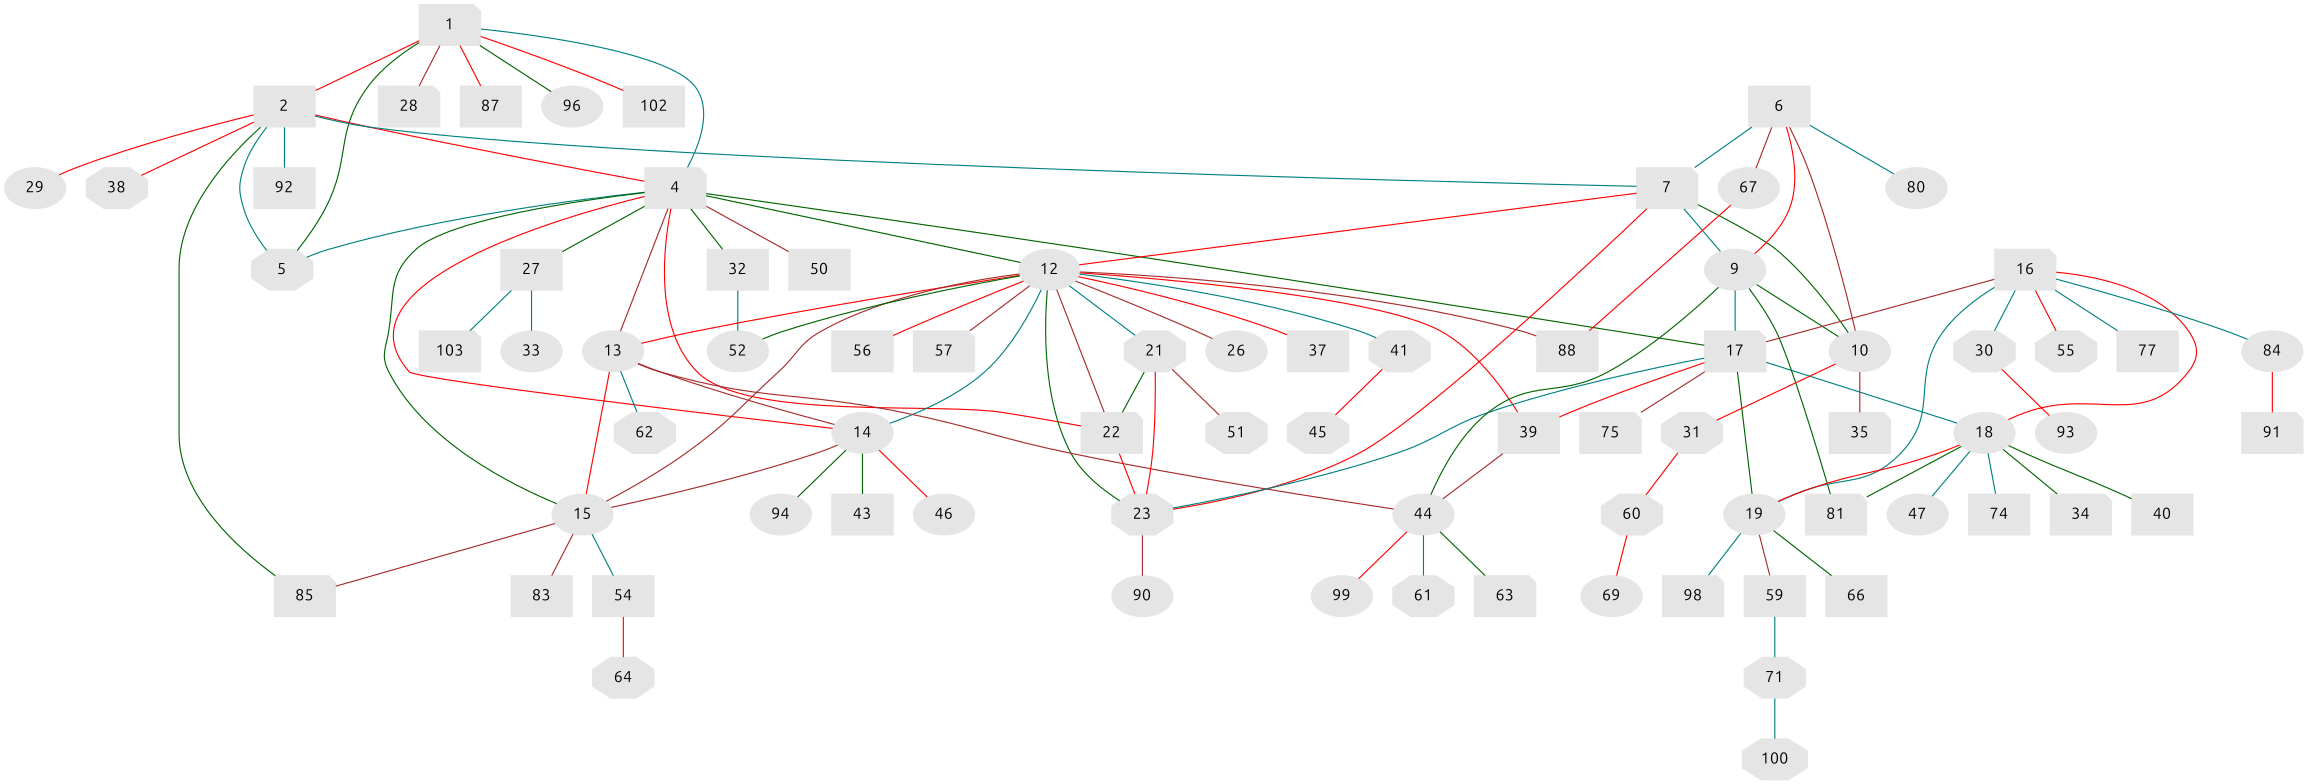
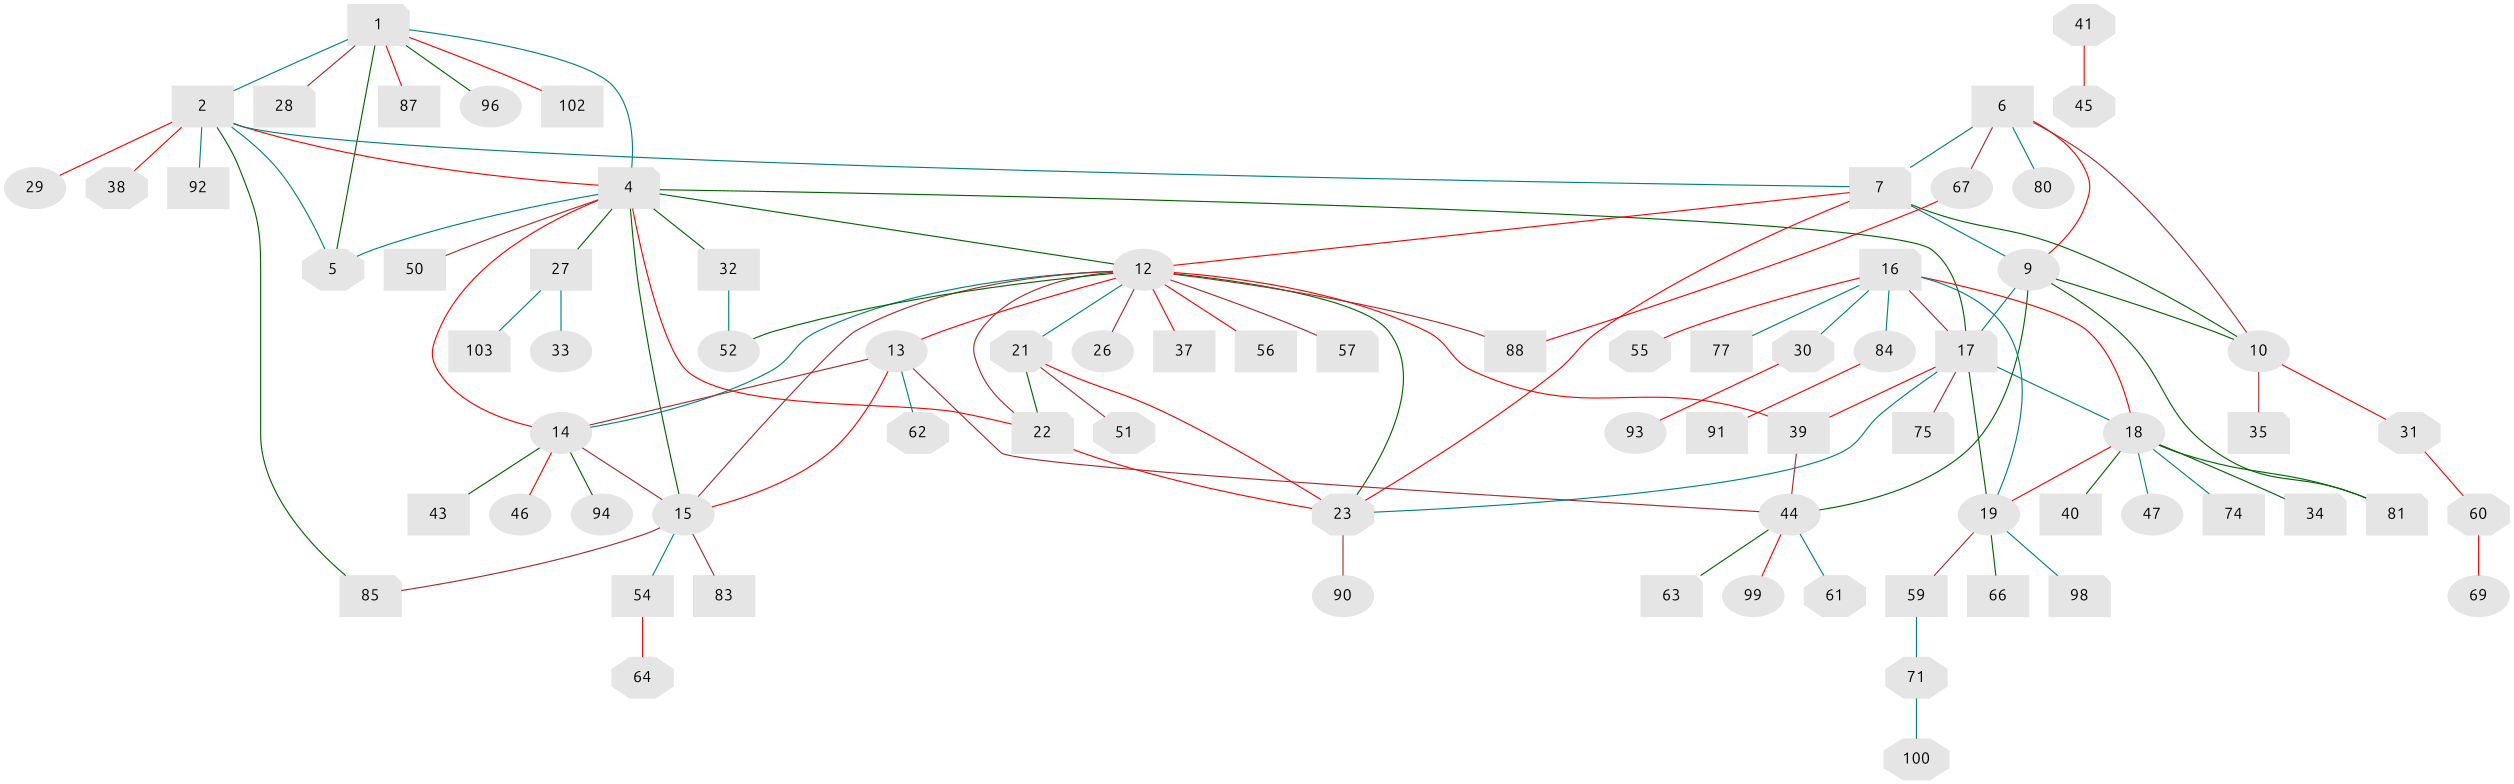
(367, 66) -> (291, 65)
(644, 270) -> none
(1230, 298) -> none
